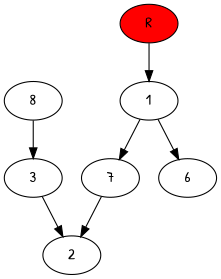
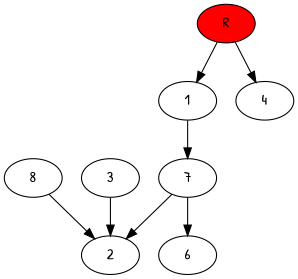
none -> (265, 101)
(33, 134) -> (68, 213)
(166, 135) -> (188, 211)
